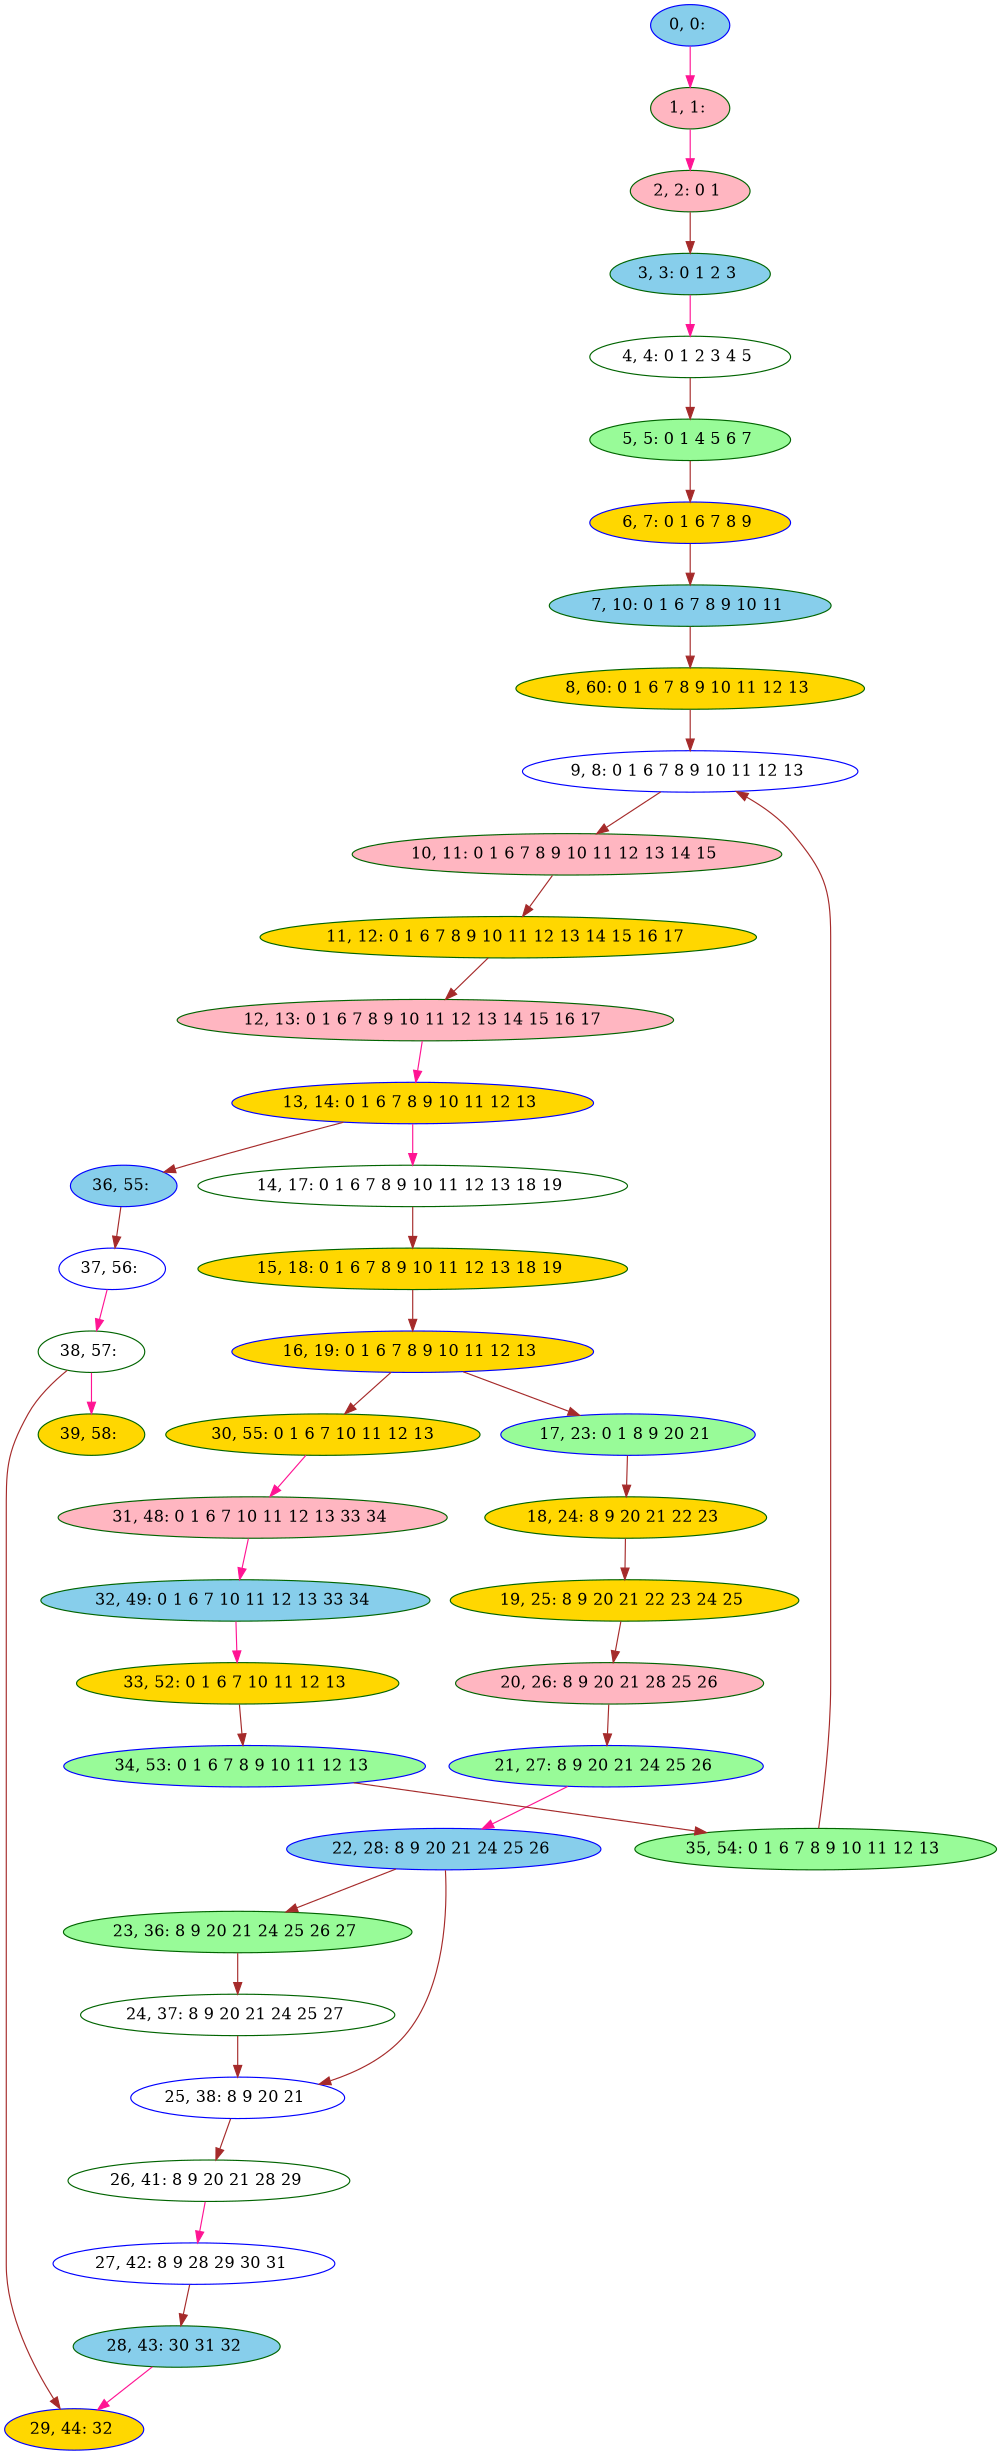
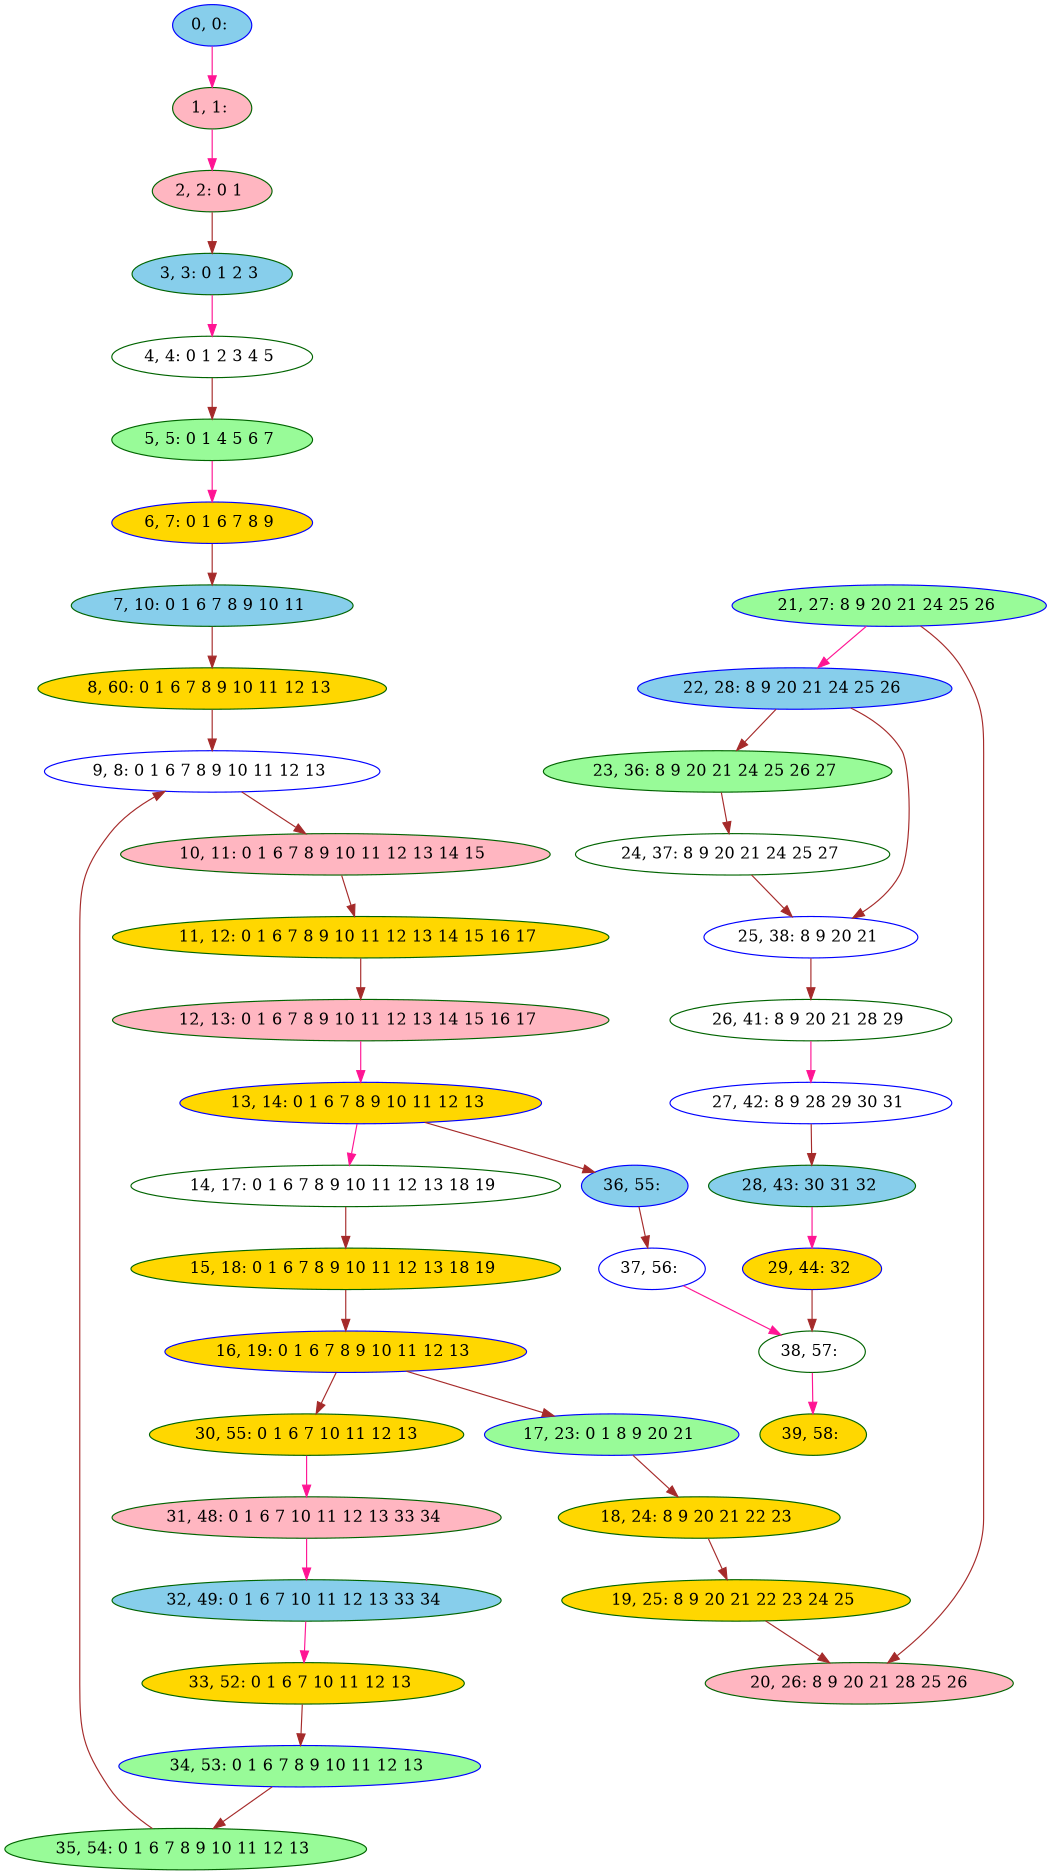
(690, 476) -> (212, 476)
(608, 1719) -> (984, 1145)
(6, 1880) -> (812, 1305)
